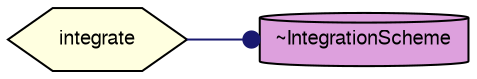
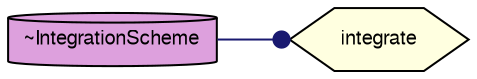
(215, 40) -> (245, 40)
